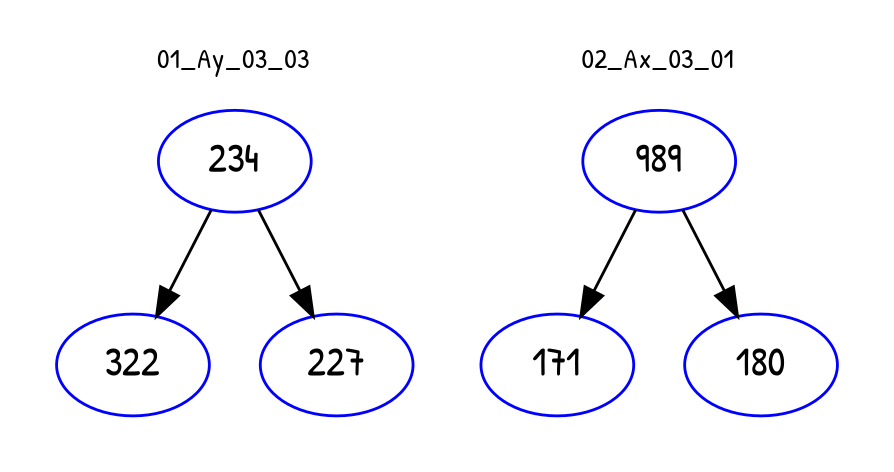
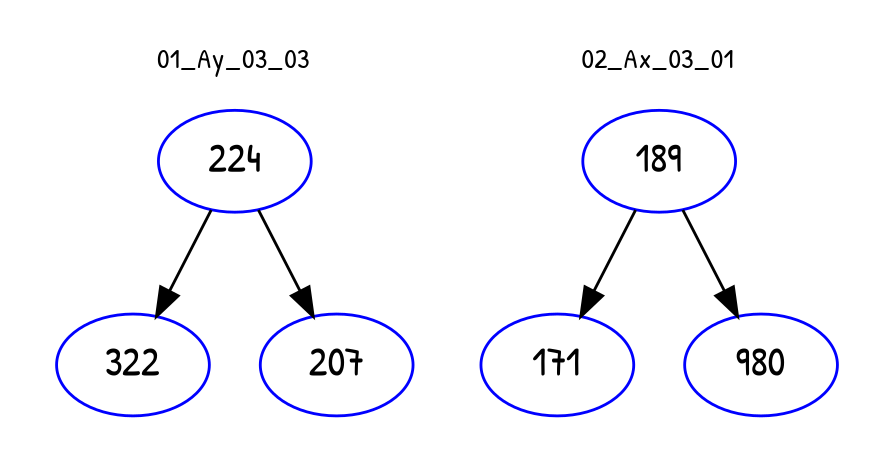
(235, 161) -> (235, 161)
(659, 161) -> (659, 161)
(337, 365) -> (337, 365)
(761, 365) -> (761, 365)
